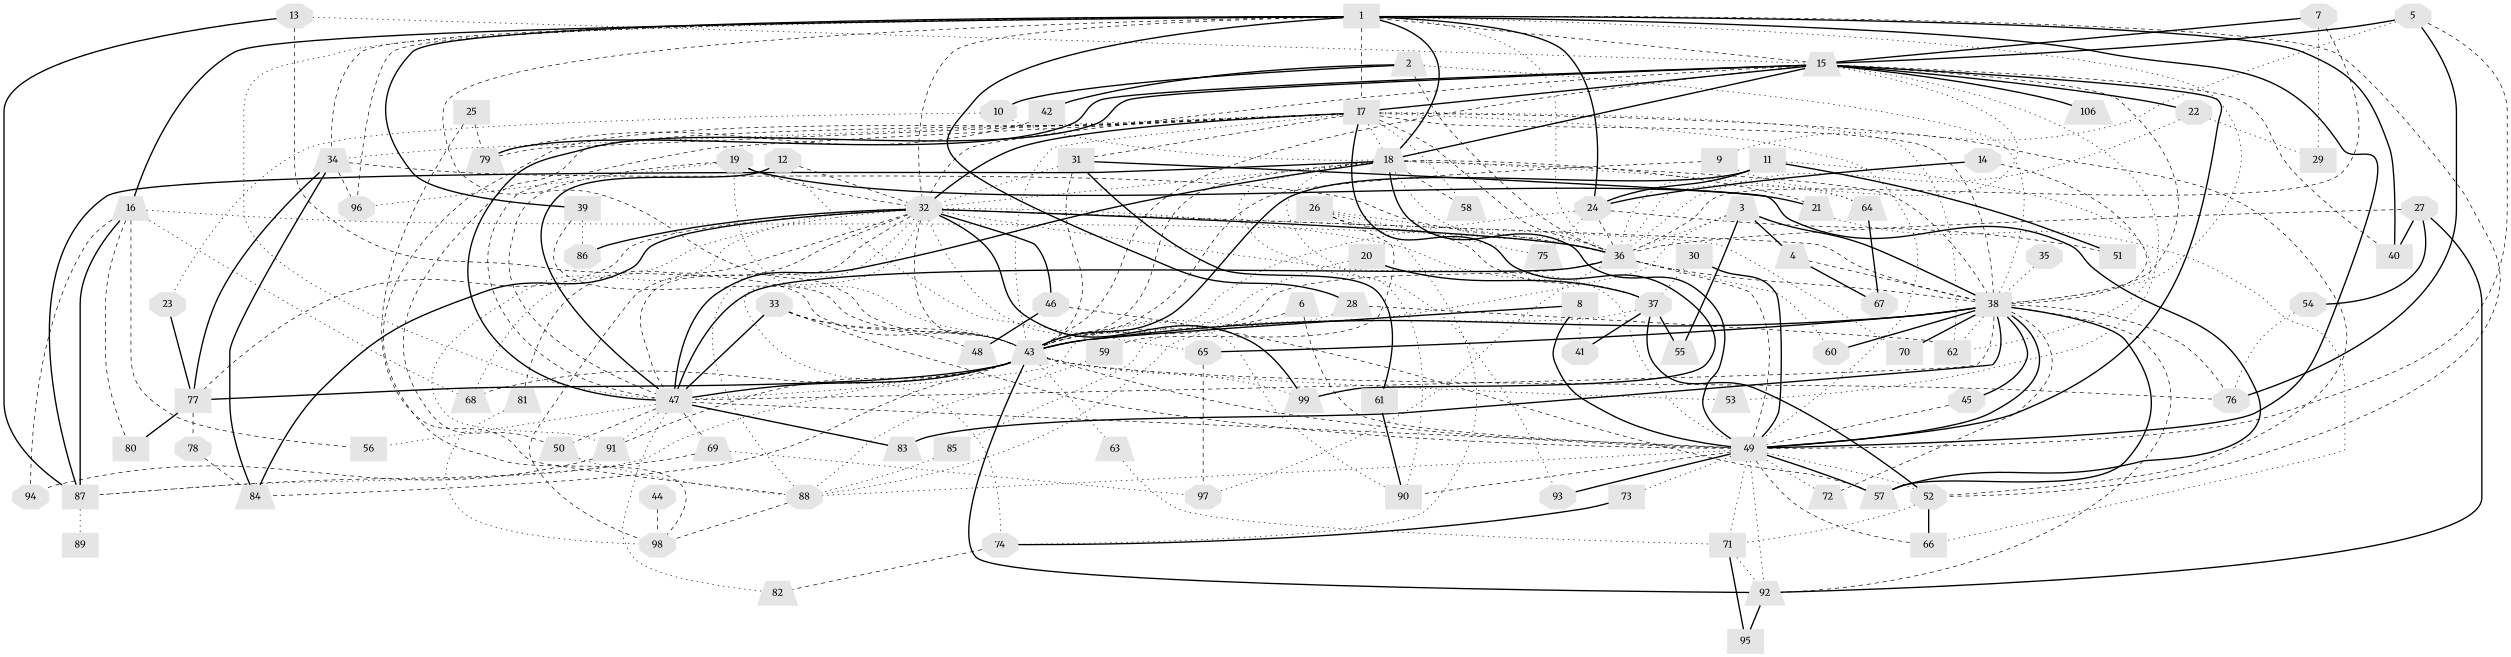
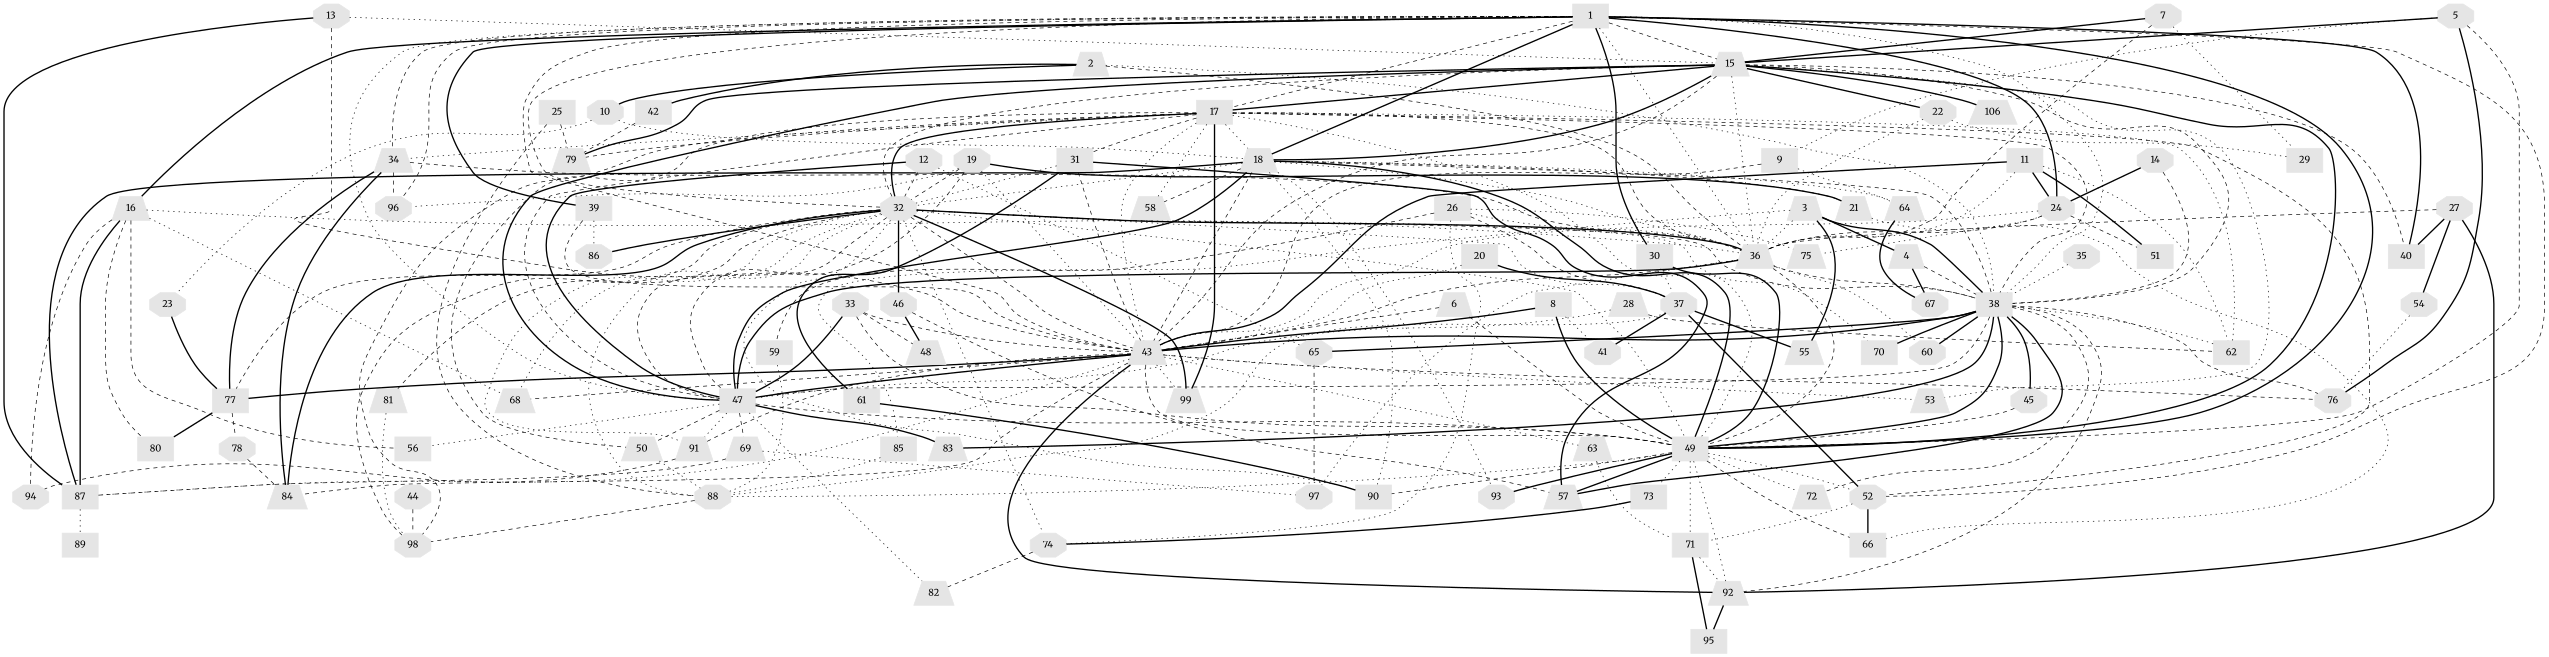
(970, 106) -> (1616, 138)
